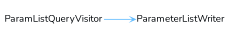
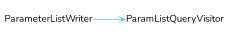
(117, 19) -> (107, 19)
